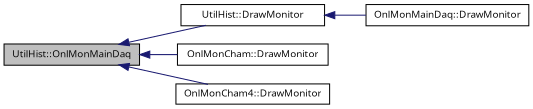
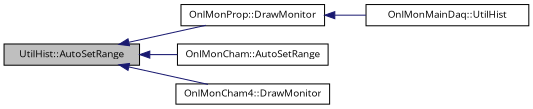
(253, 15) -> (253, 15)
(447, 15) -> (447, 15)
(72, 55) -> (72, 55)
(253, 55) -> (253, 55)
